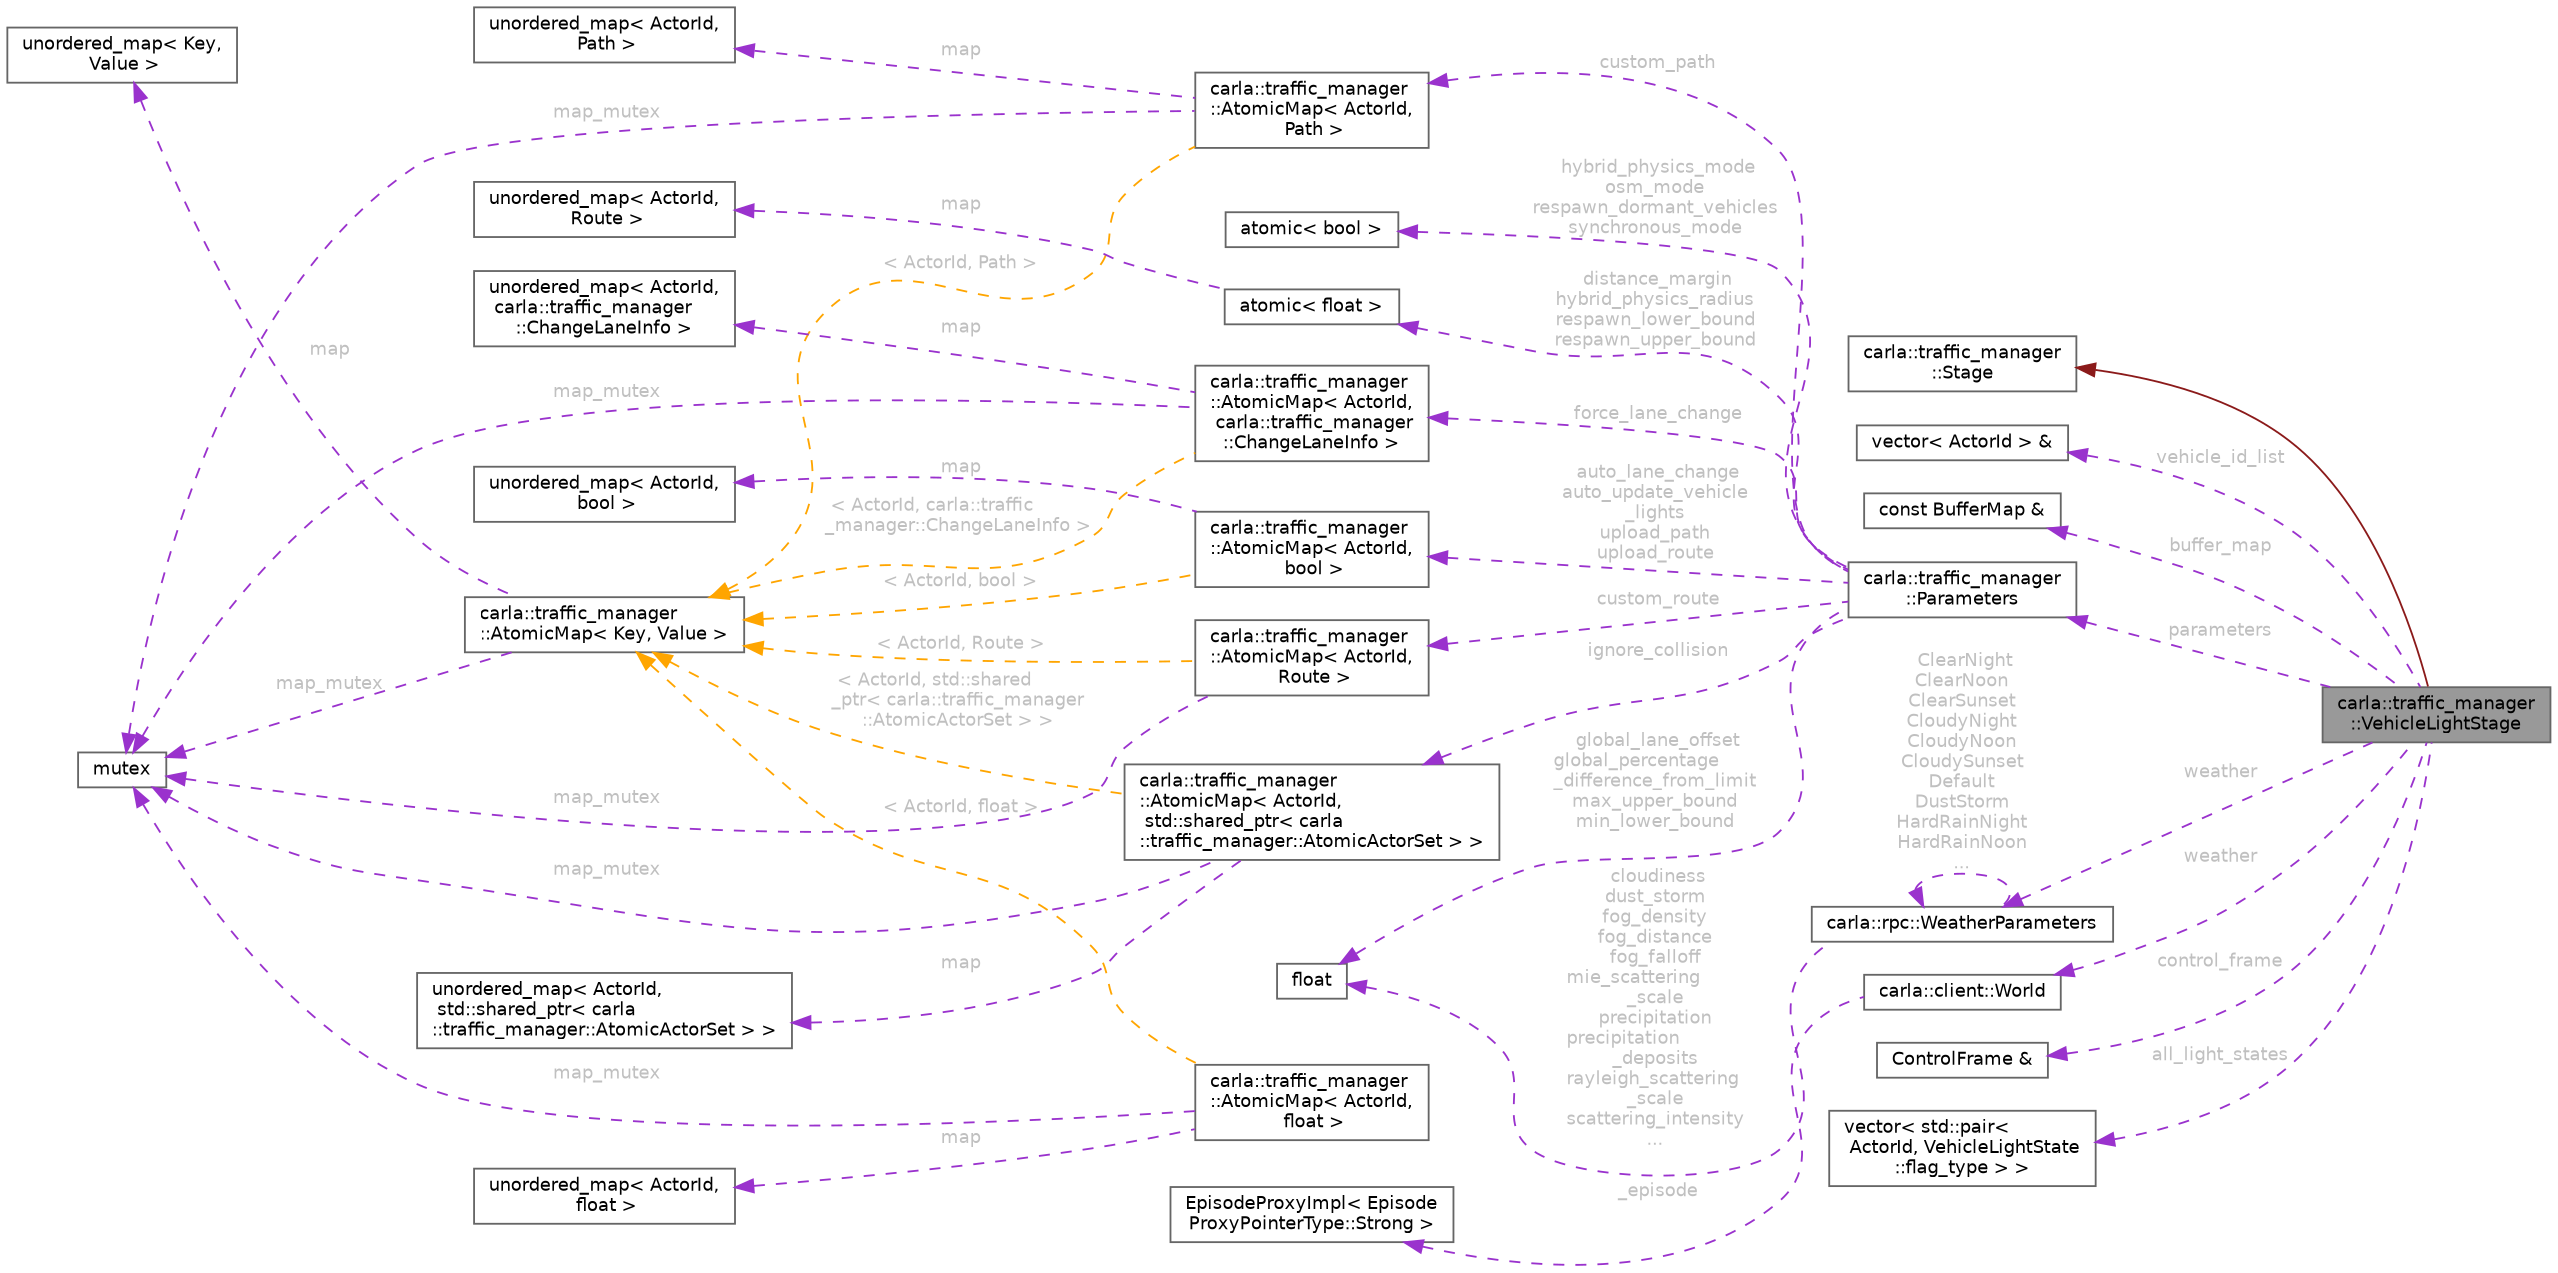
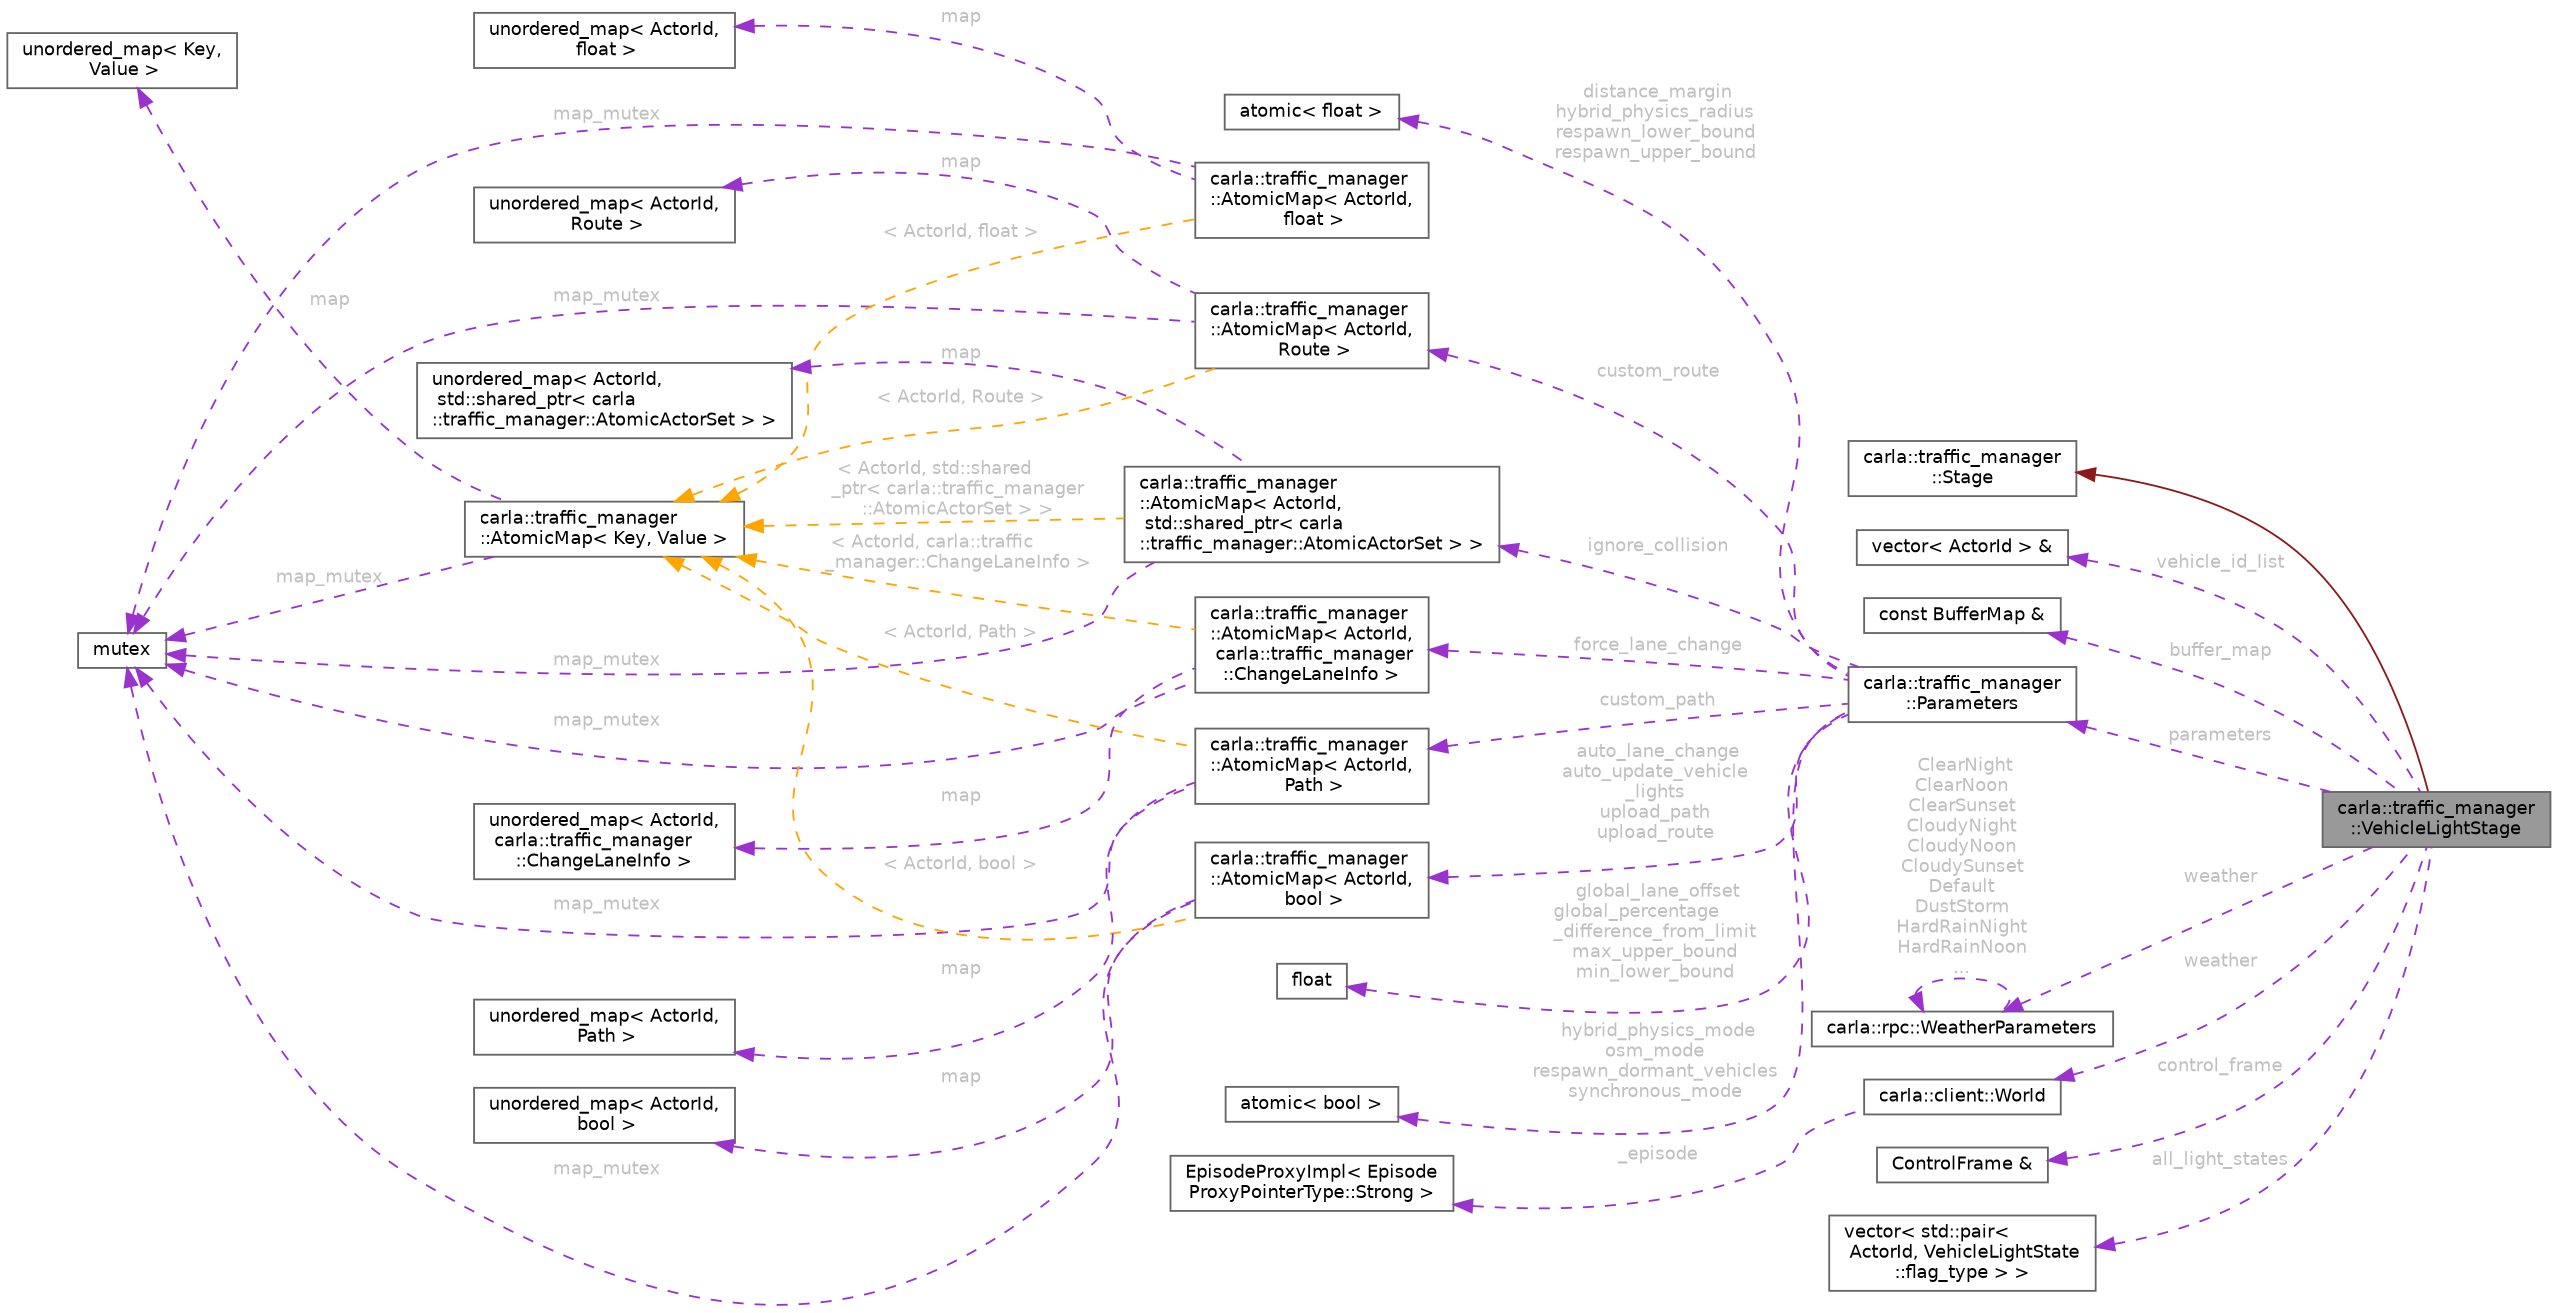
(993, 232) -> (986, 181)
(1641, 1175) -> none
none -> (630, 1279)
